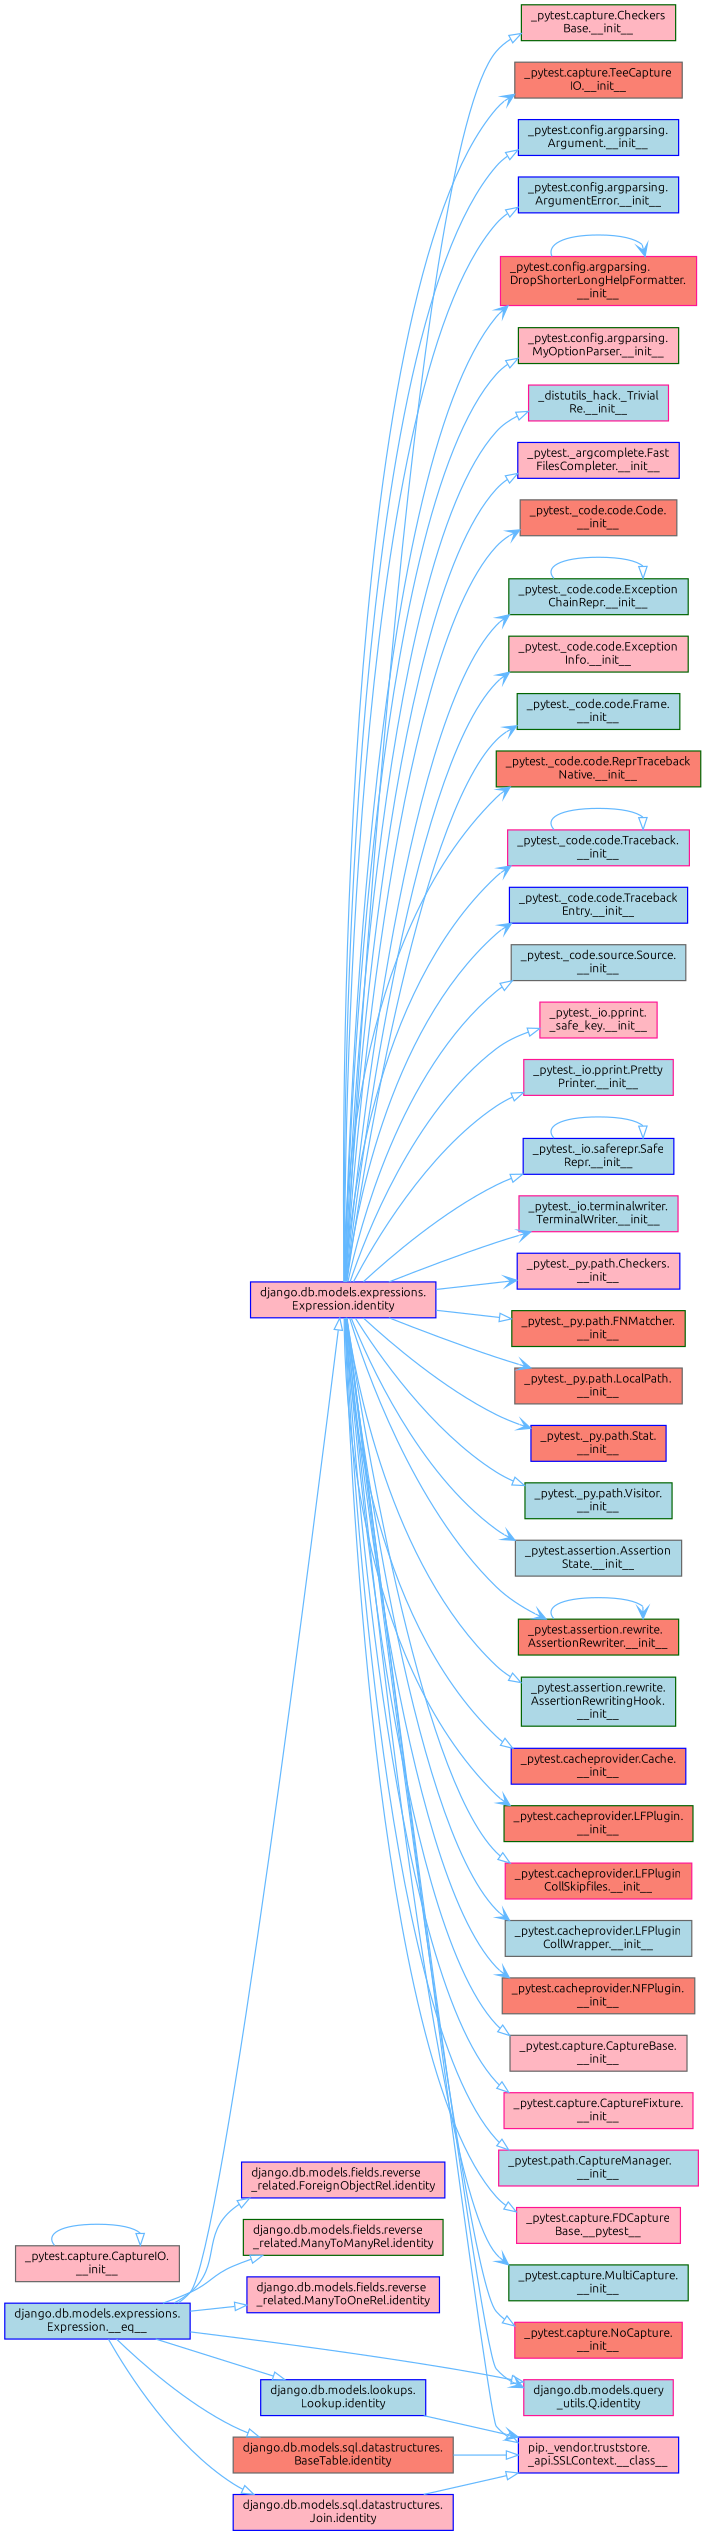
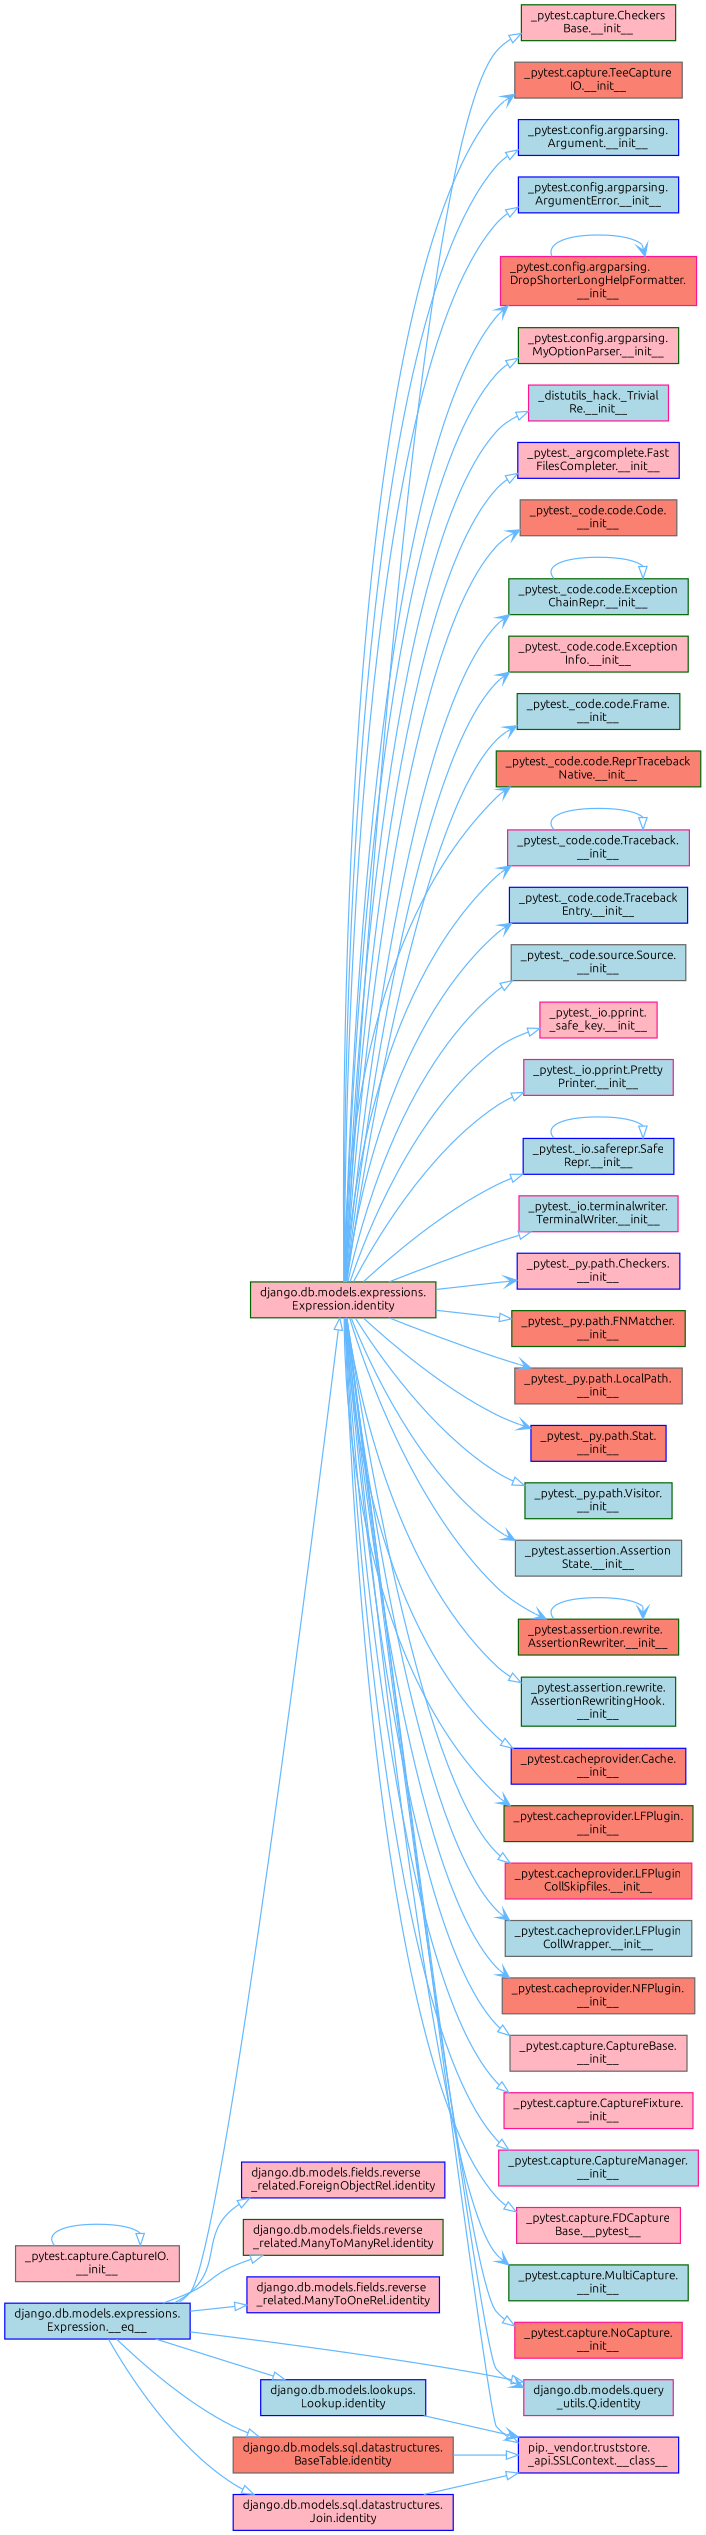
(453, 1257) -> (453, 1257)
(343, 1300) -> (343, 1300)
(599, 2168) -> (599, 2168)
